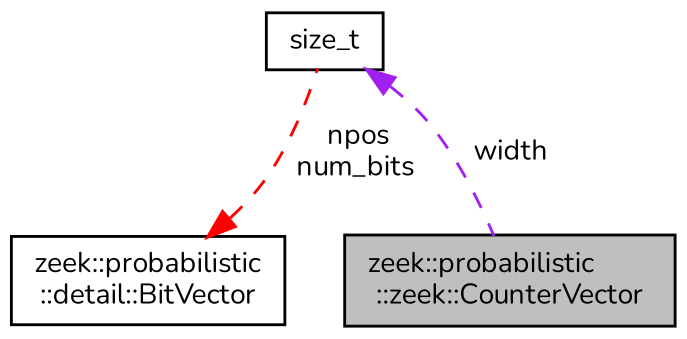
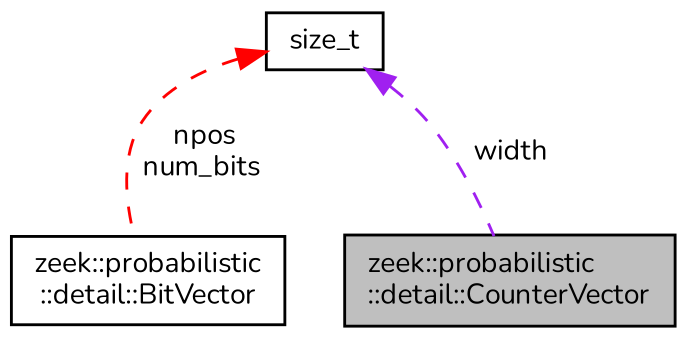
(284, 149) -> (142, 122)
(510, 281) -> (510, 281)
